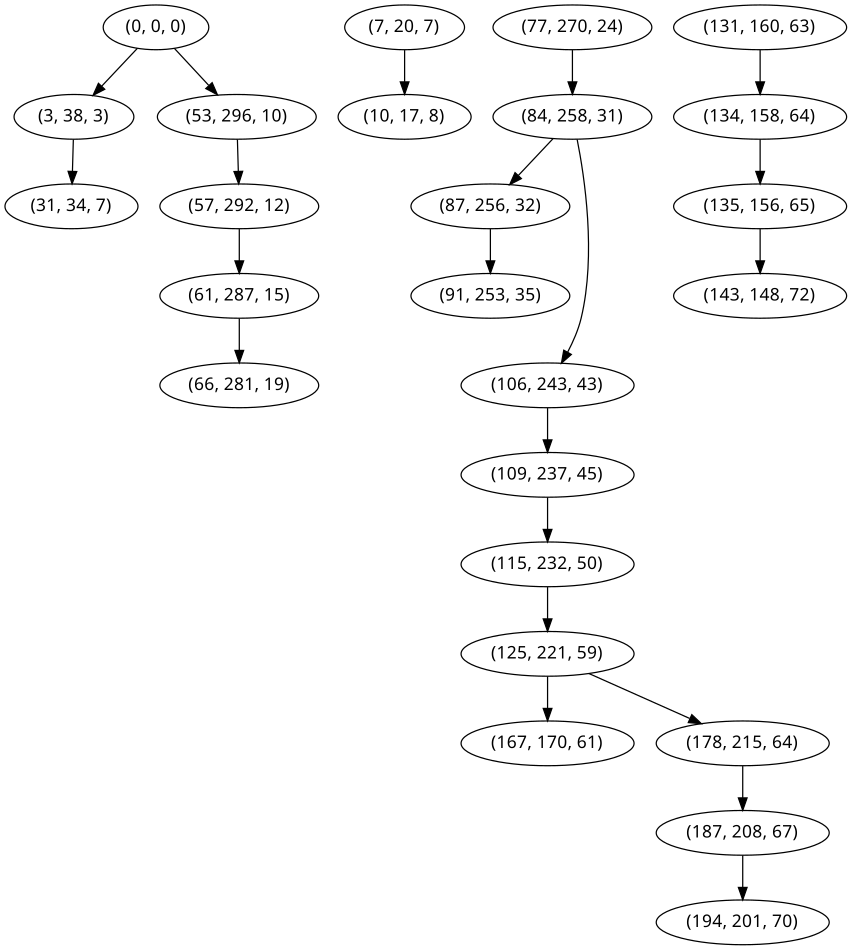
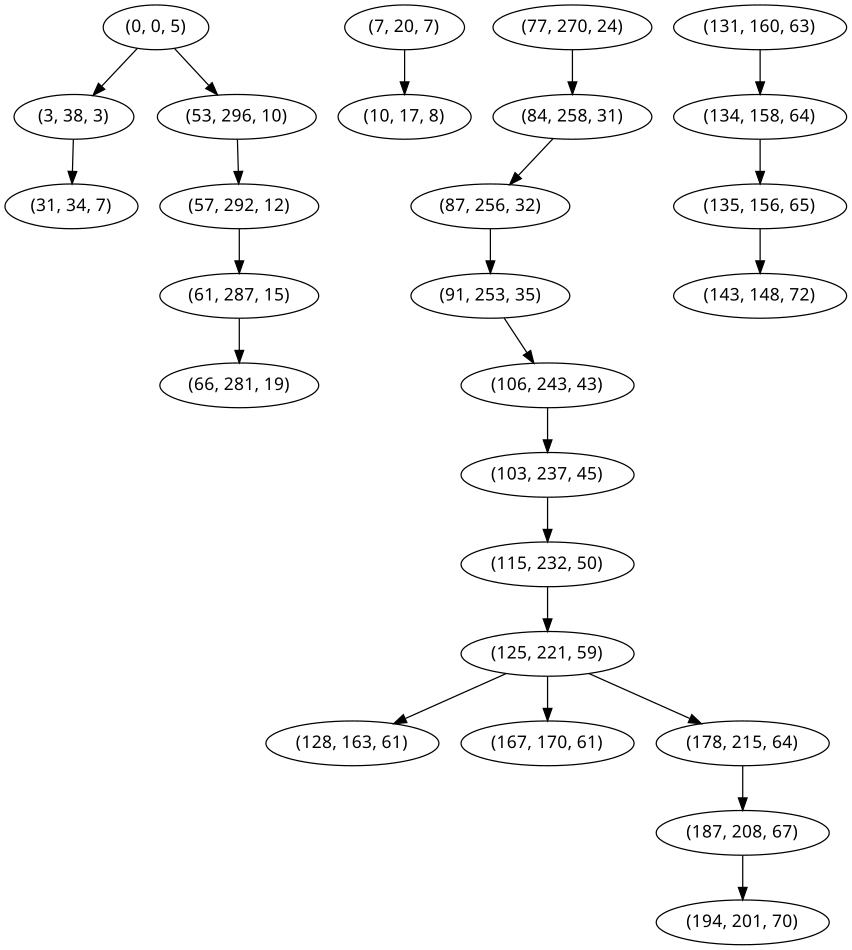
(156, 27) -> (156, 27)
(588, 247) -> (516, 335)
(548, 475) -> (548, 475)
none -> (352, 743)
